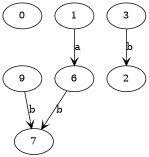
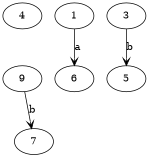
(22, 16) -> (22, 16)
(126, 79) -> (126, 79)
(56, 107) -> none
